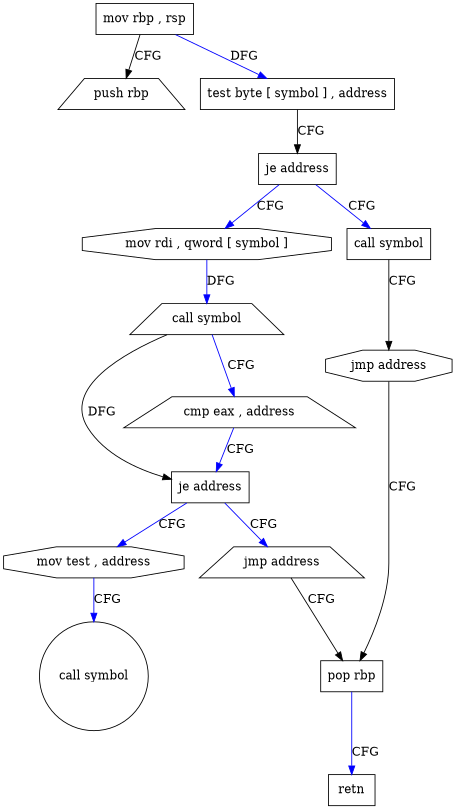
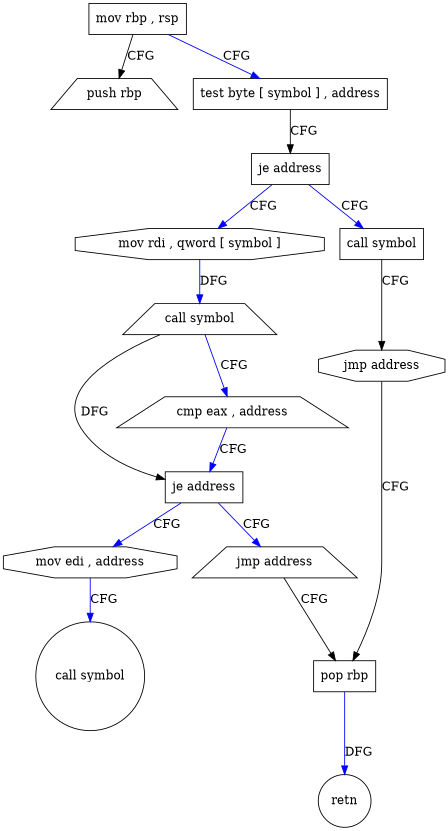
(244, 56) -> (237, 56)
(94, 562) -> (90, 562)
(366, 753) -> (359, 753)
(352, 790) -> (345, 801)
